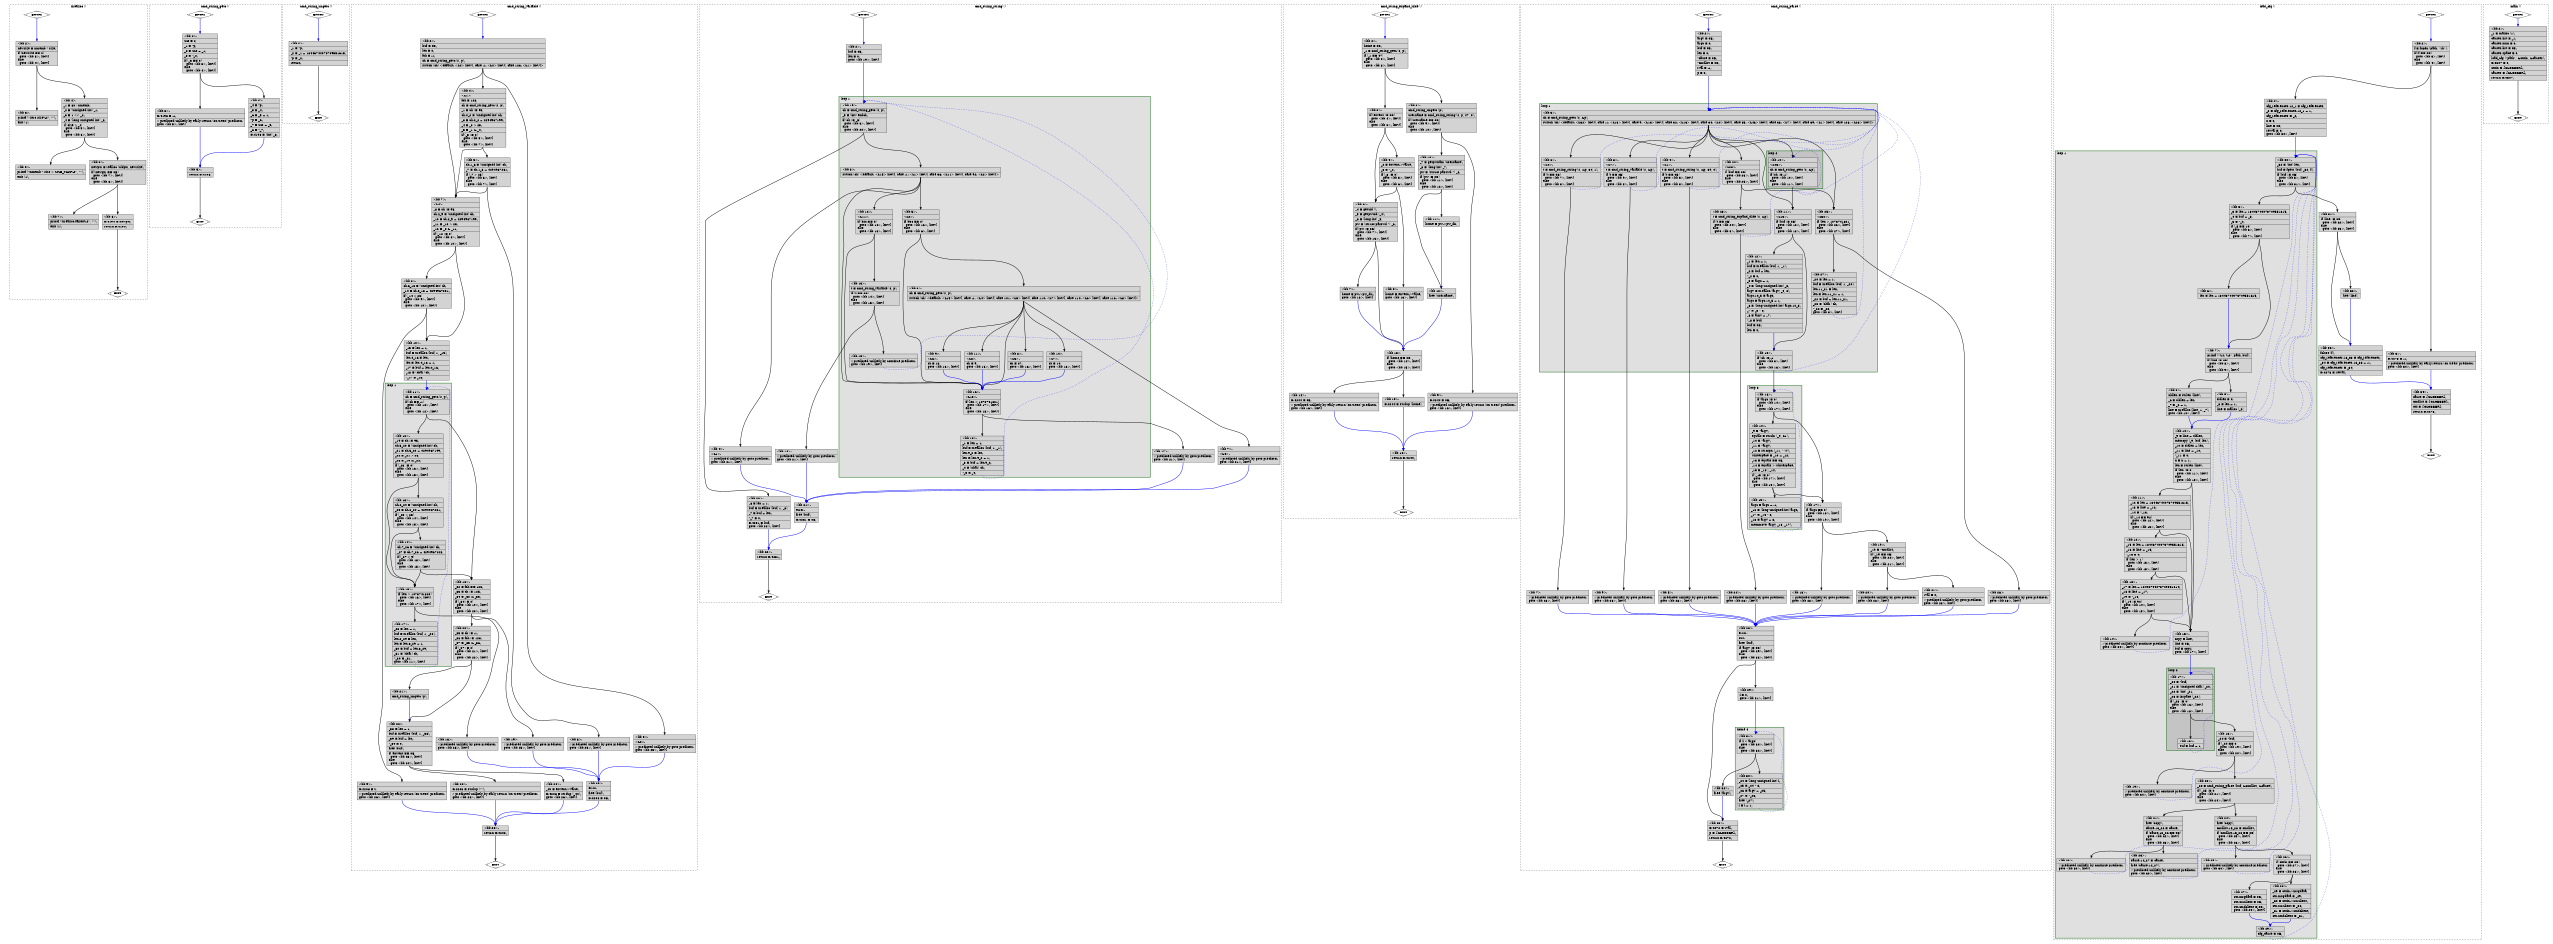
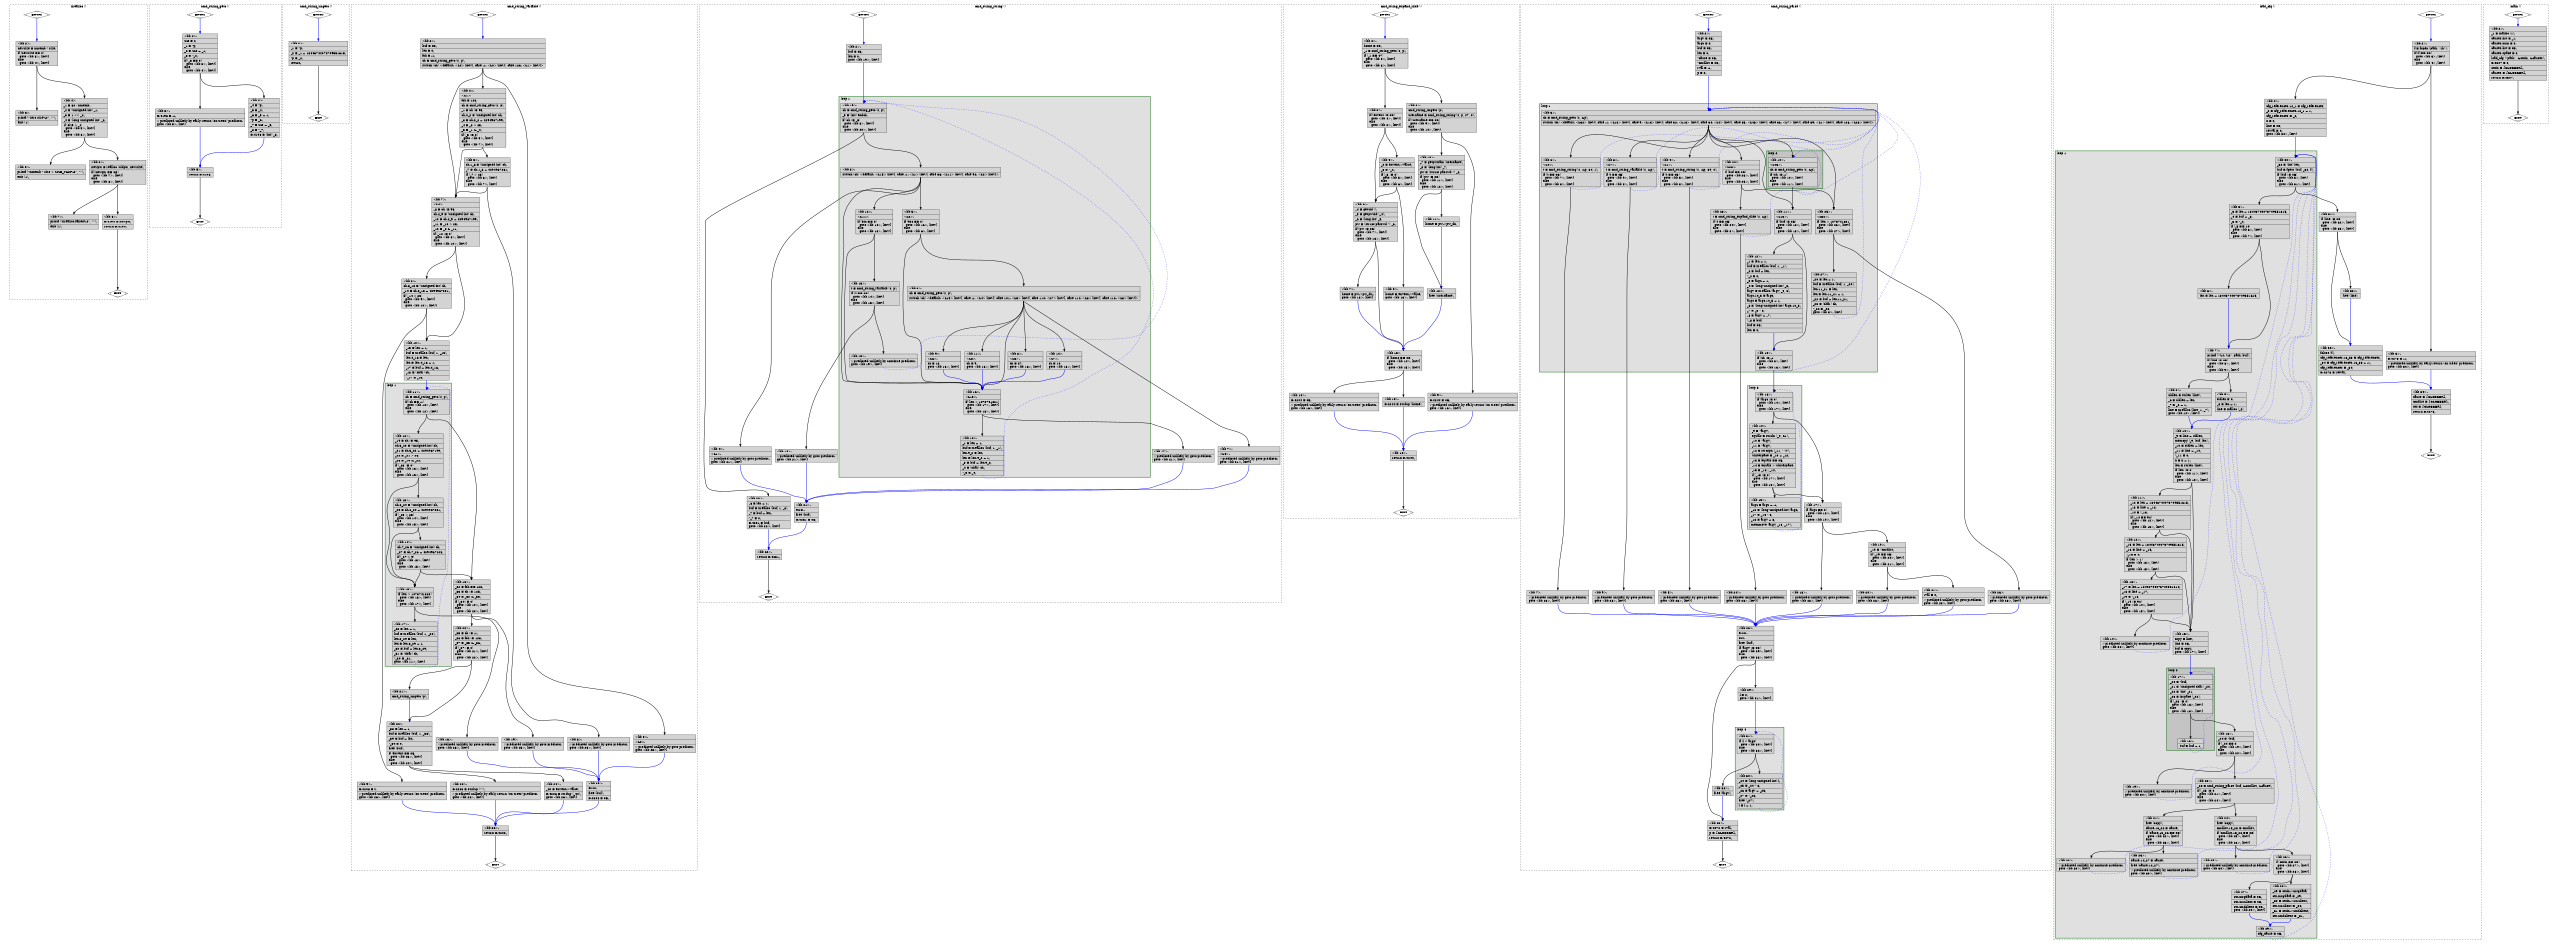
(1743, 730) -> (1742, 730)
